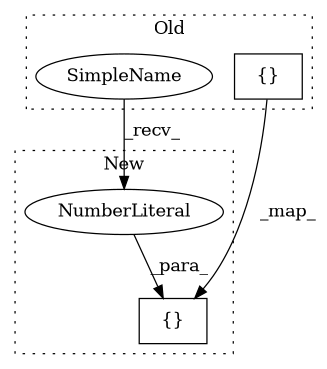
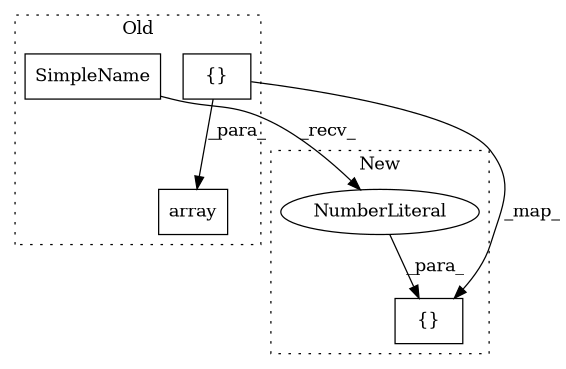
(124, 77) -> (93, 77)
none -> (193, 212)
